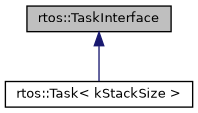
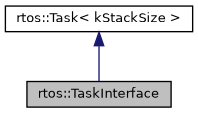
(99, 64) -> (99, 64)
